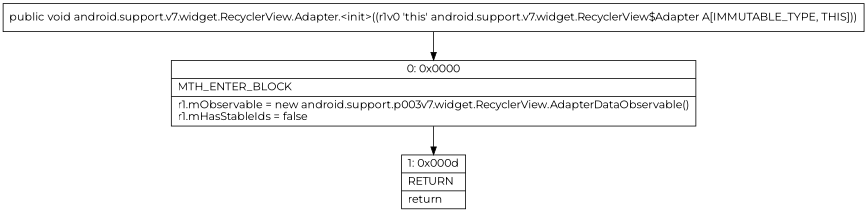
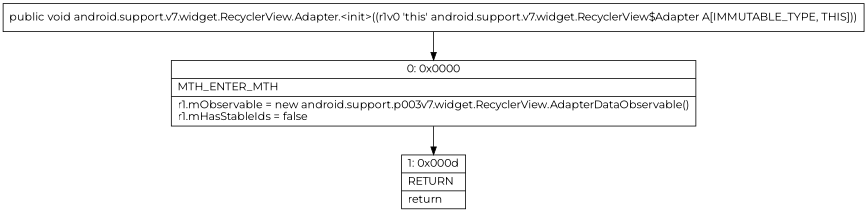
(235, 87) -> (228, 87)
